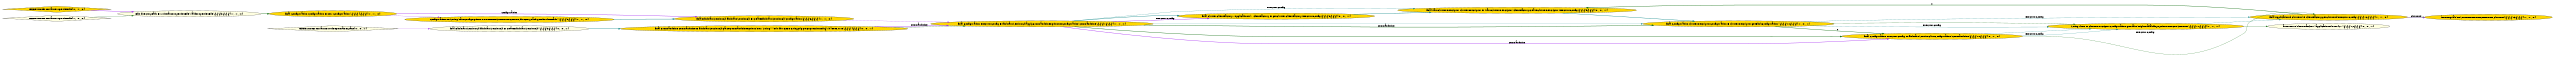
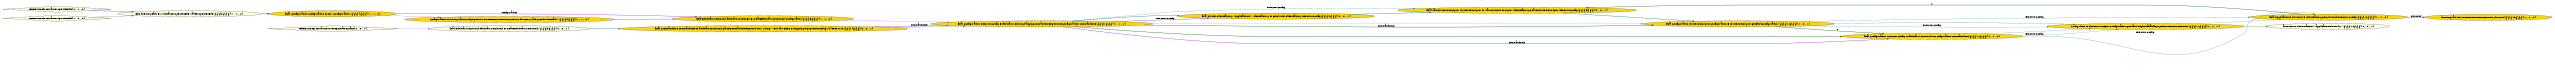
(57, 9) -> (57, 9)
